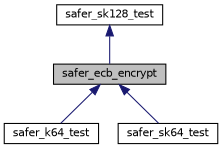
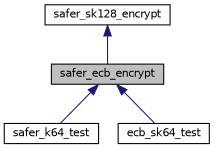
(110, 15) -> (108, 15)
(168, 134) -> (164, 134)
